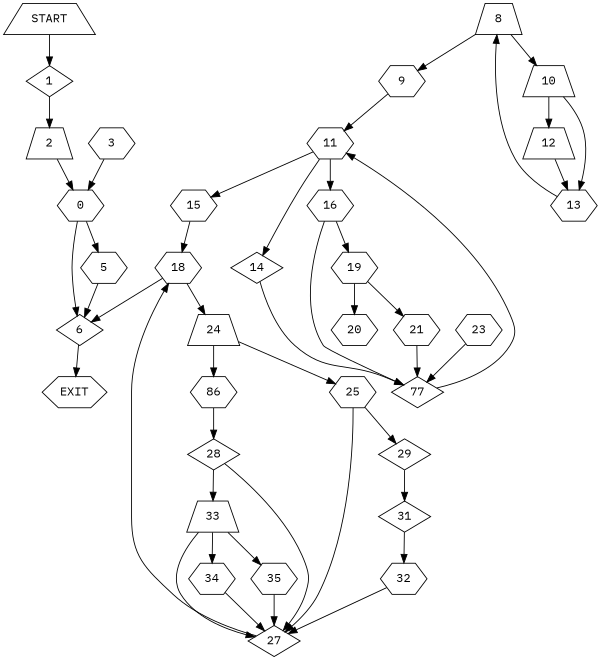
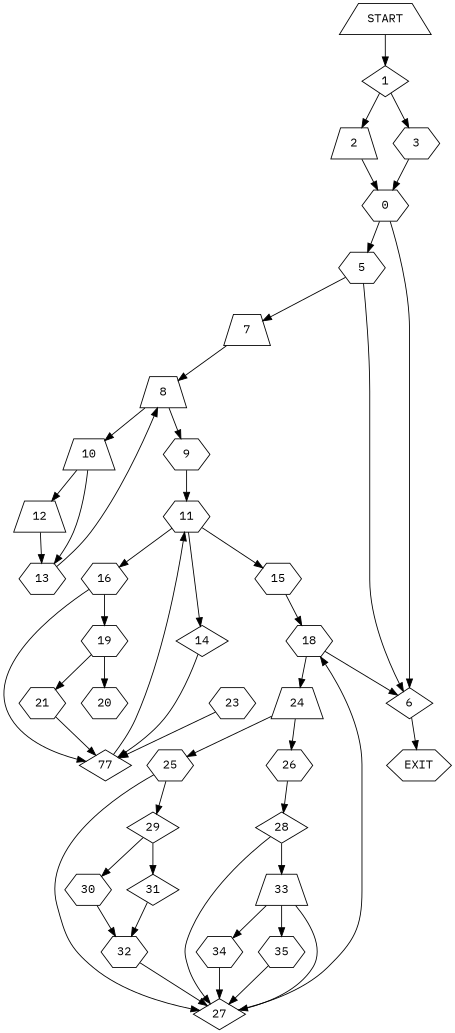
none -> (398, 107)
none -> (247, 330)
(214, 392) -> (289, 765)
none -> (88, 890)
